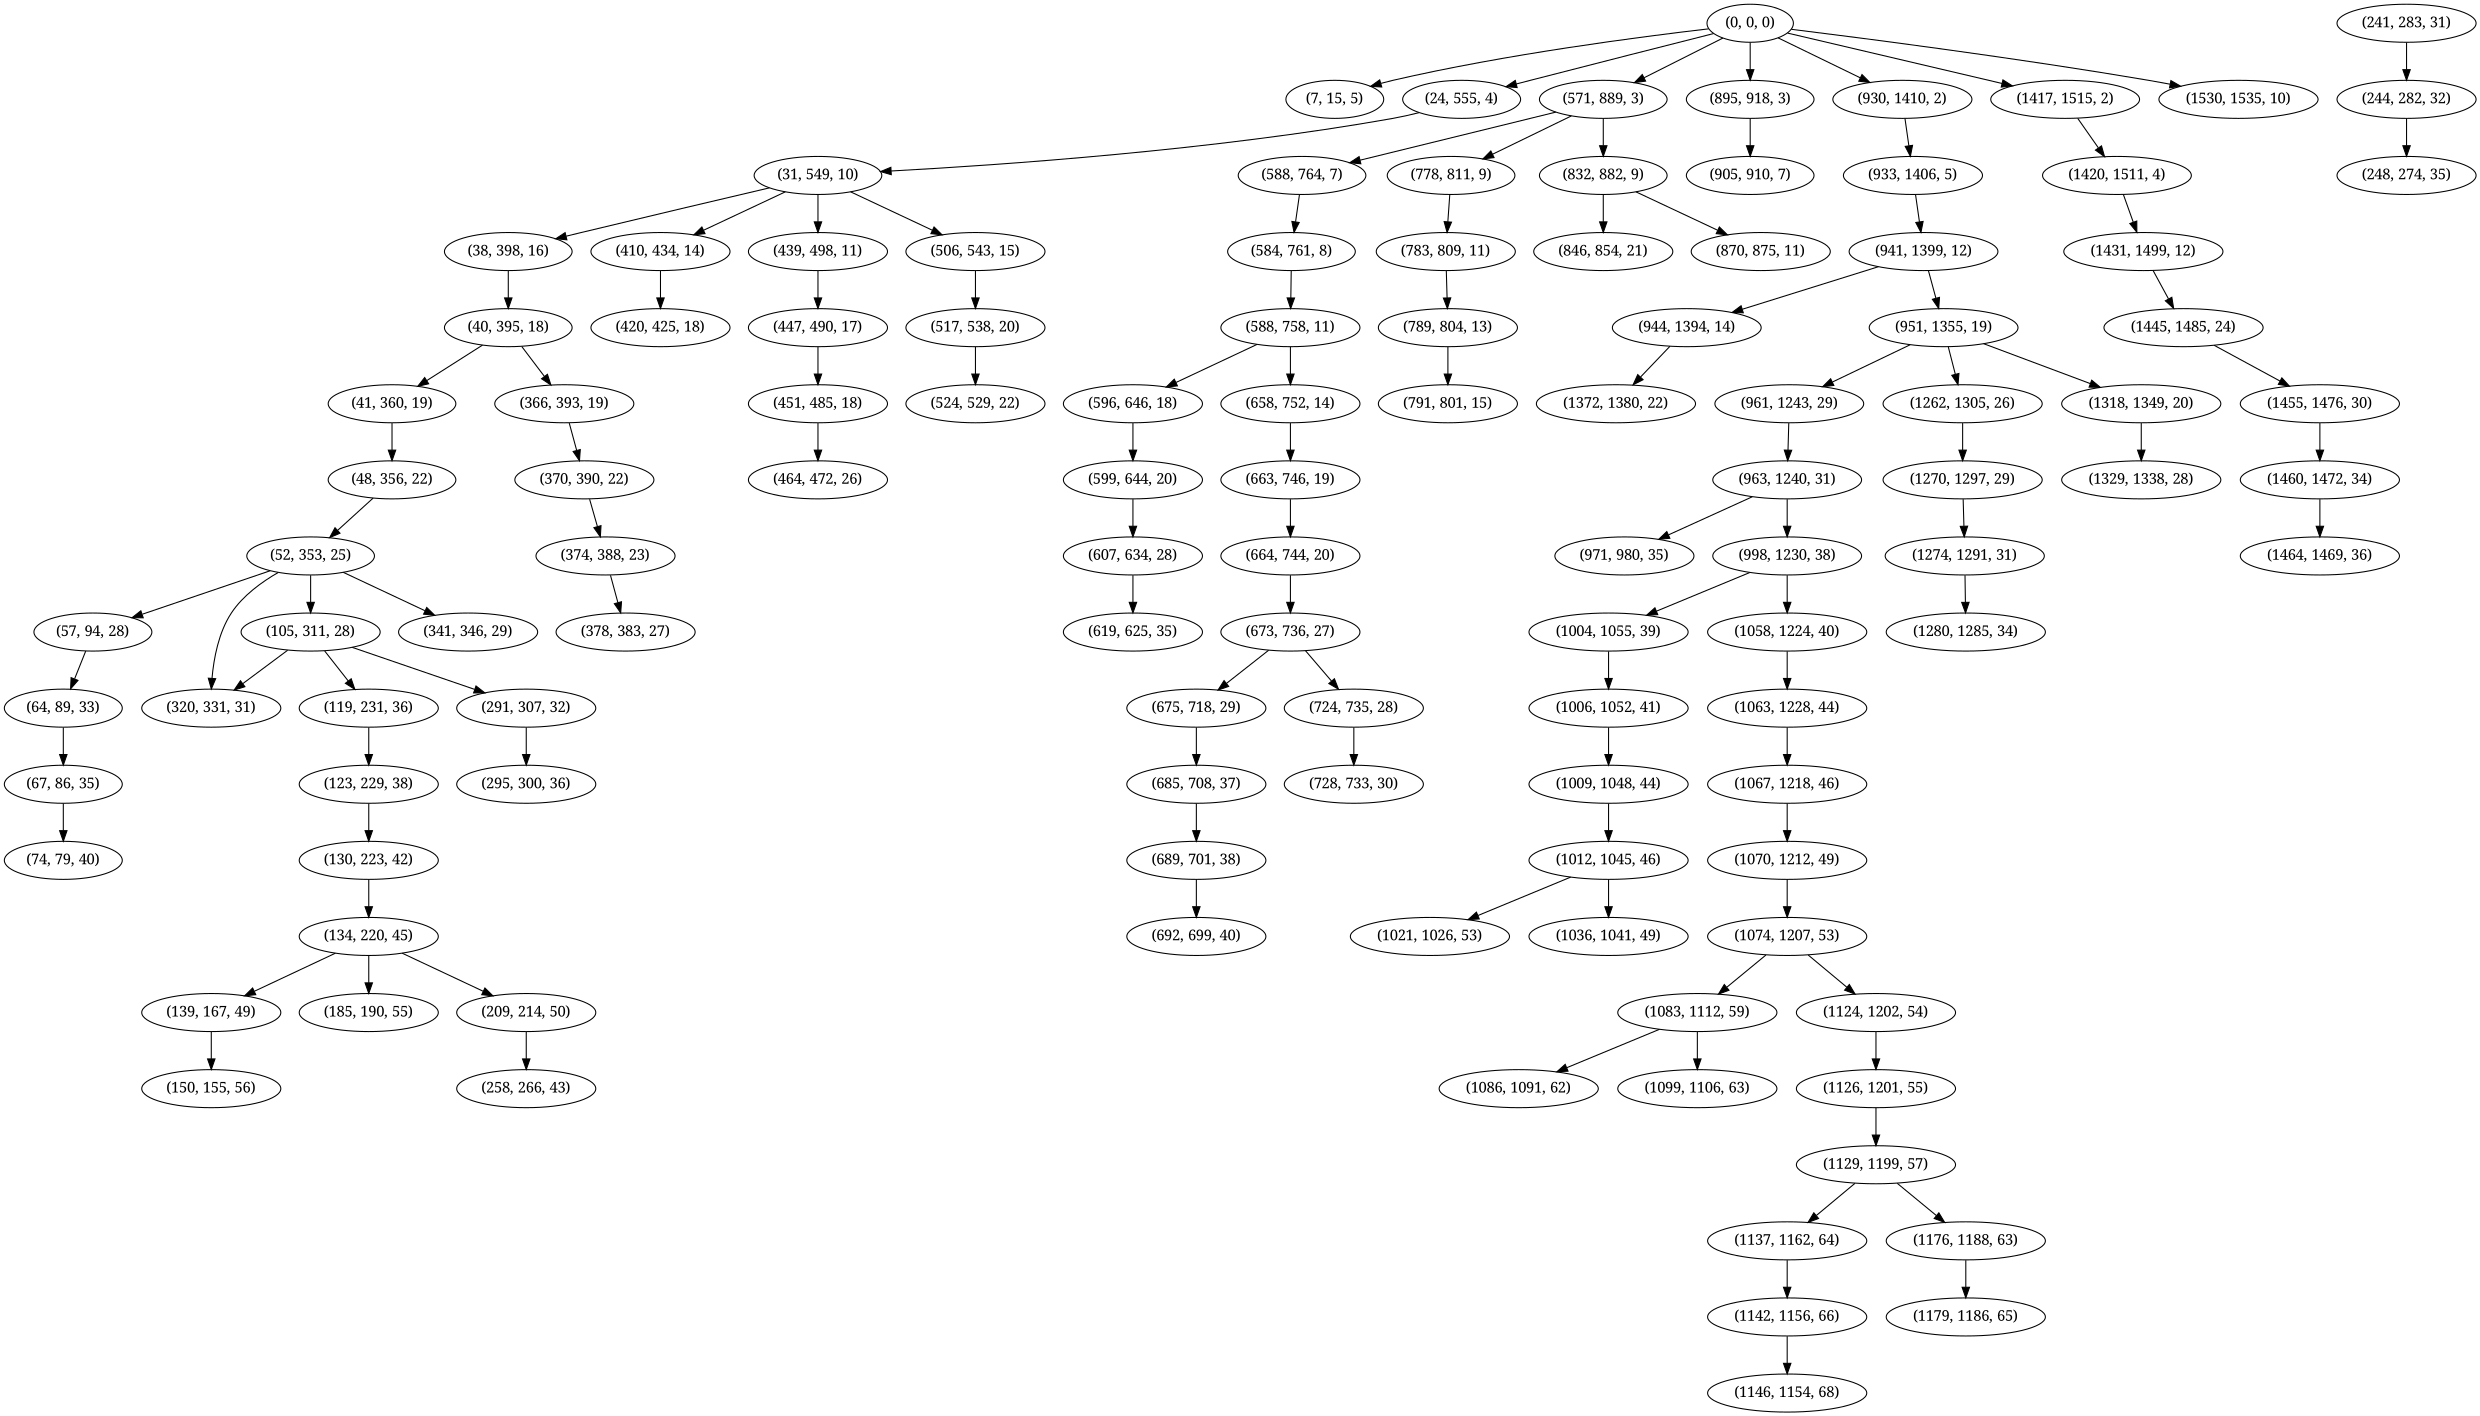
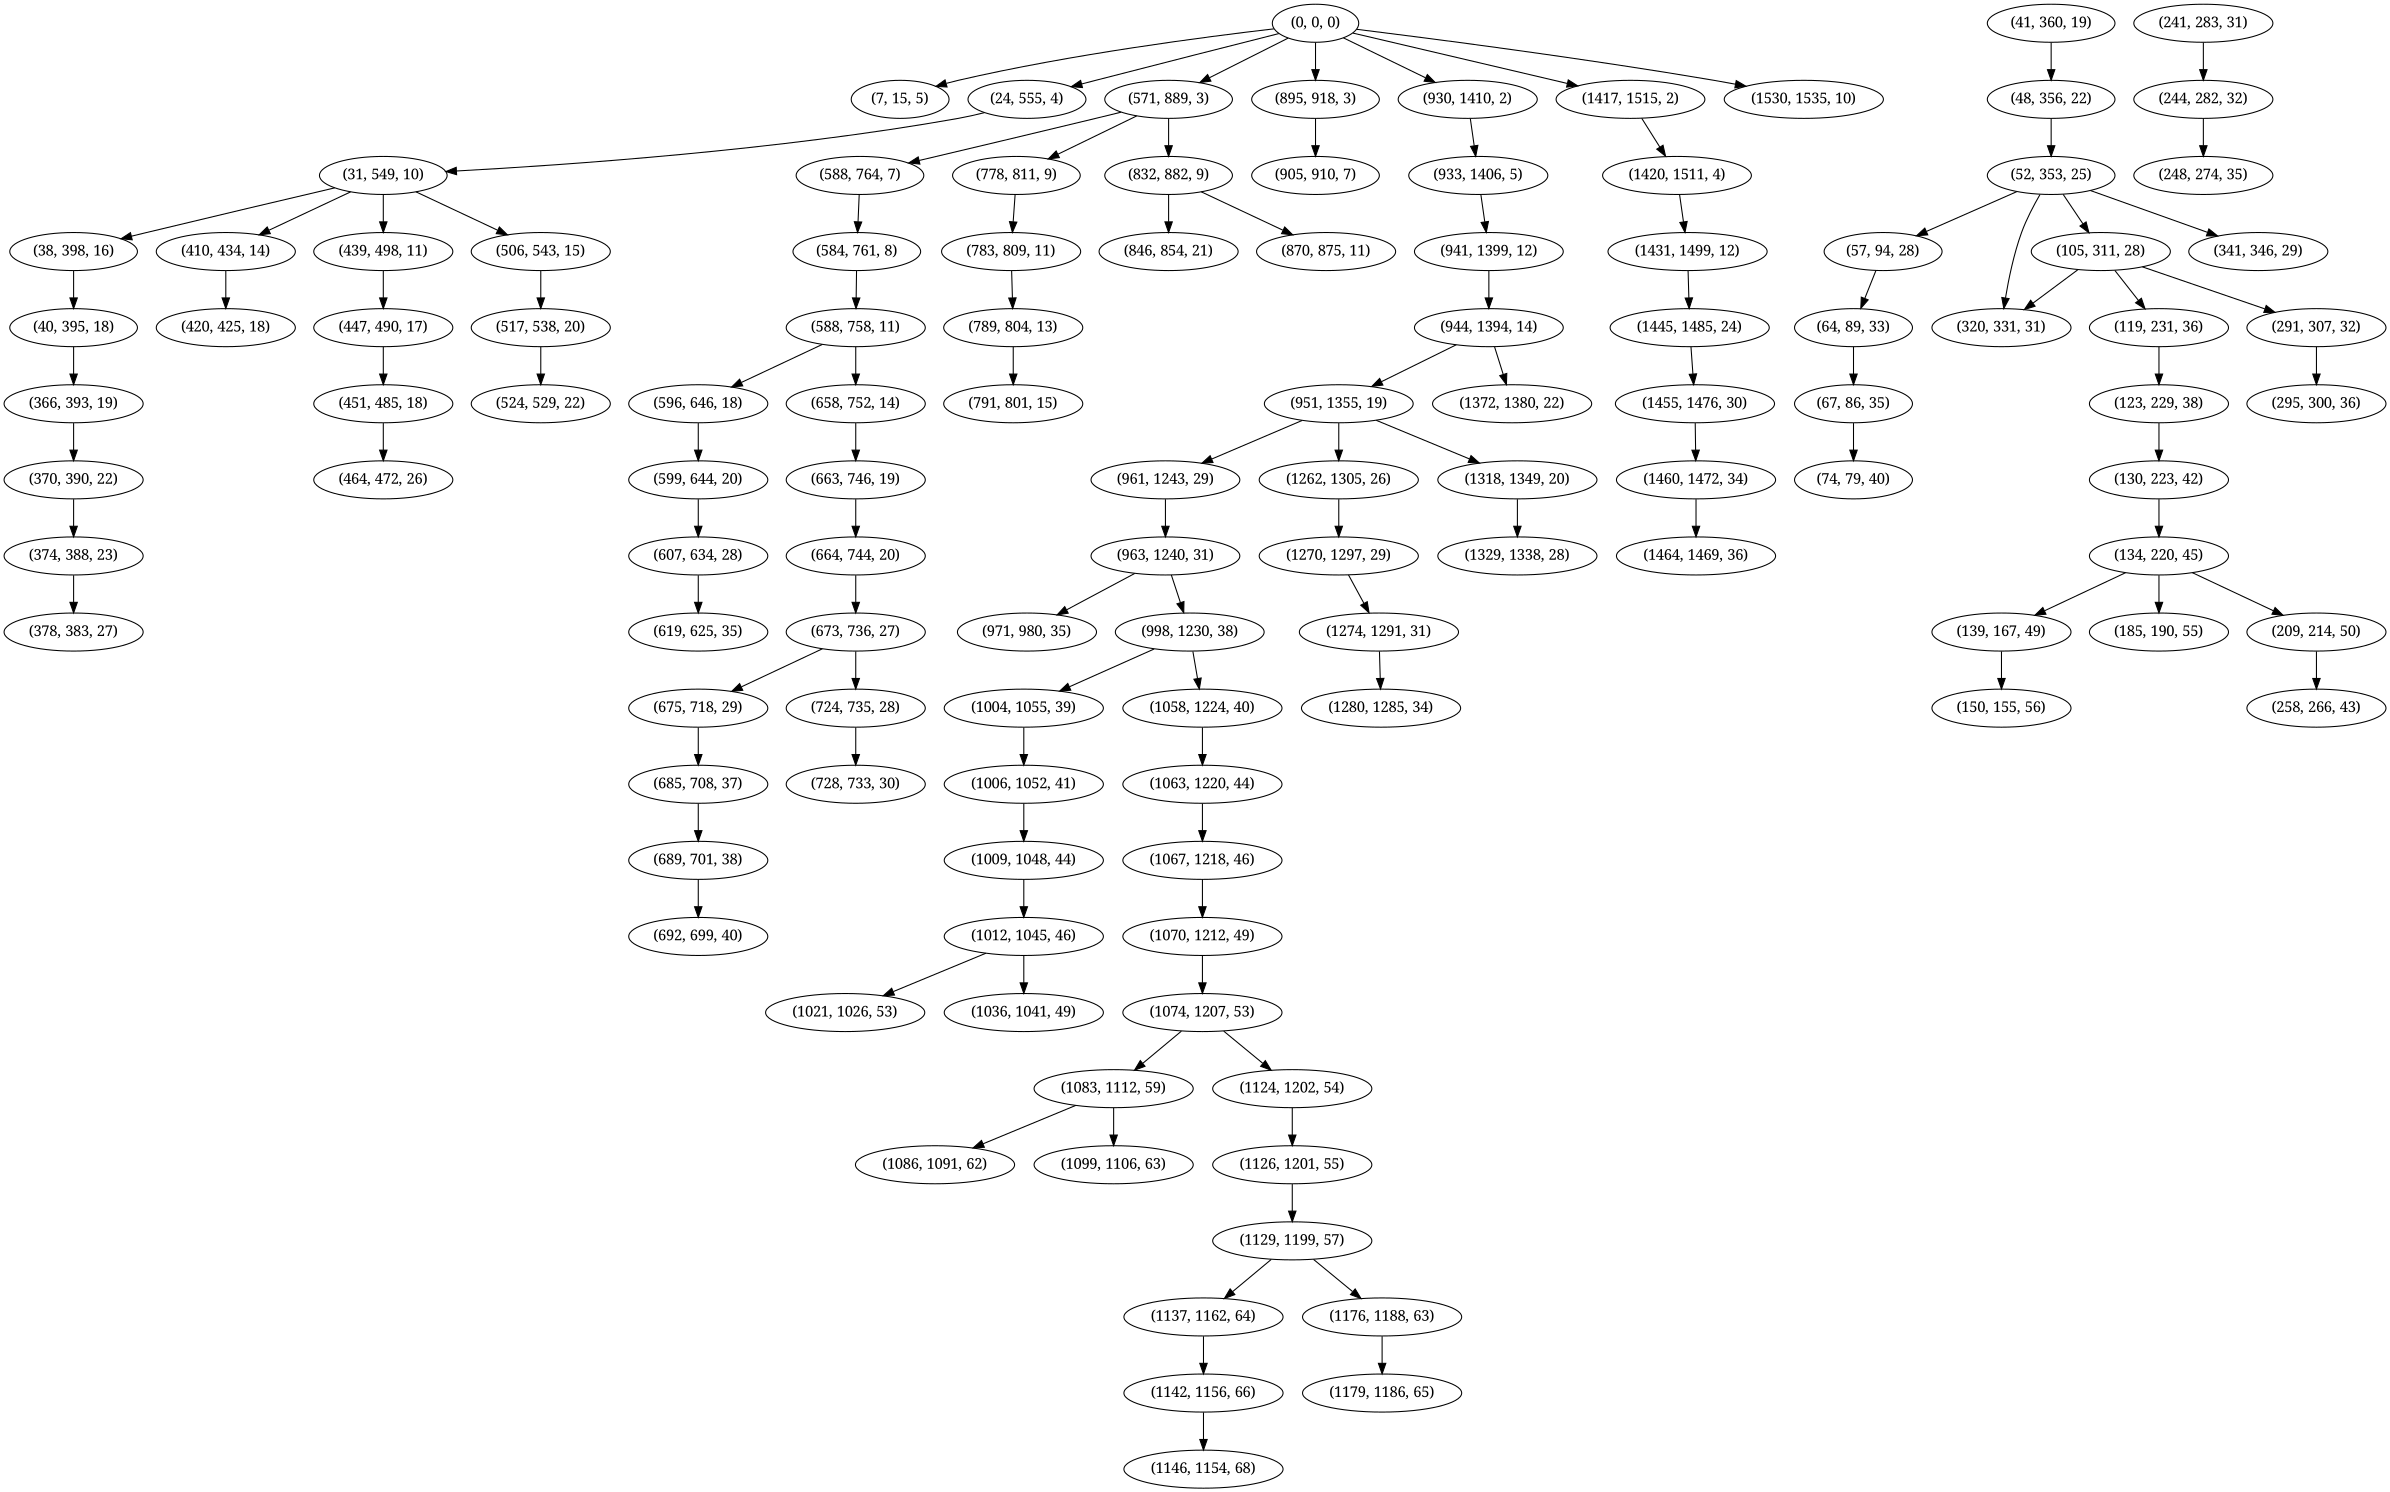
(1932, 285) -> (1419, 363)
(455, 363) -> none
(1787, 708) -> (1202, 784)
